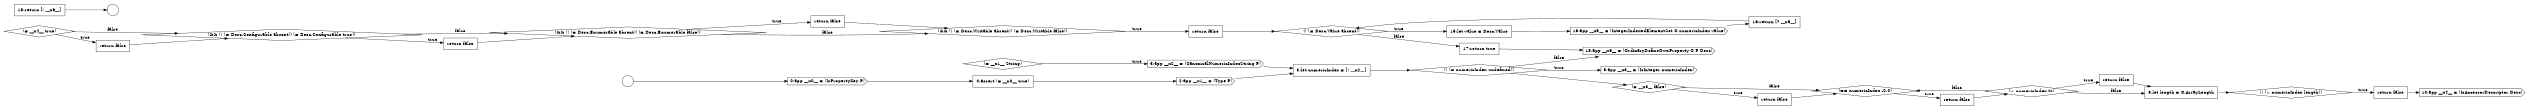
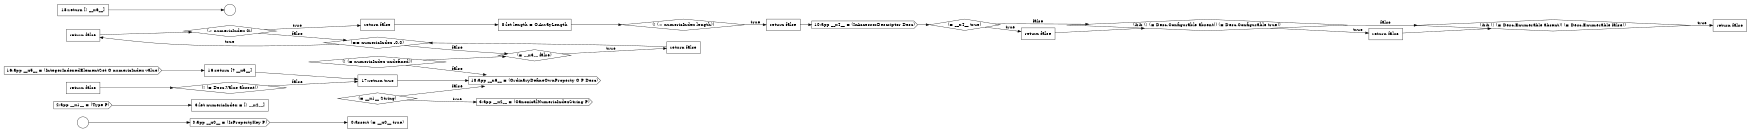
(1554, 19) -> (305, 76)
none -> (922, 25)
(1003, 31) -> none
(1479, 31) -> none
(1277, 67) -> none
(1389, 70) -> none
(1649, 70) -> none
(1103, 81) -> none
(1749, 89) -> (455, 50)
none -> (441, 91)
(2104, 94) -> none
